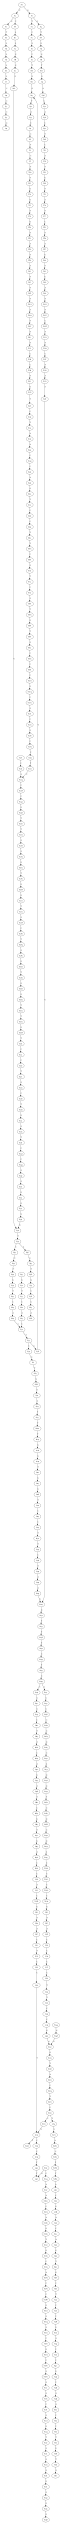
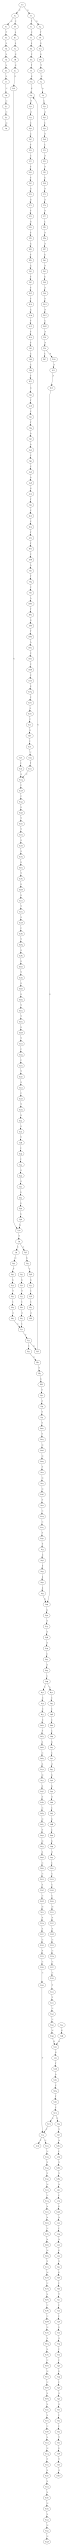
(45, 364) -> (49, 353)
(41, 2173) -> (47, 2184)
